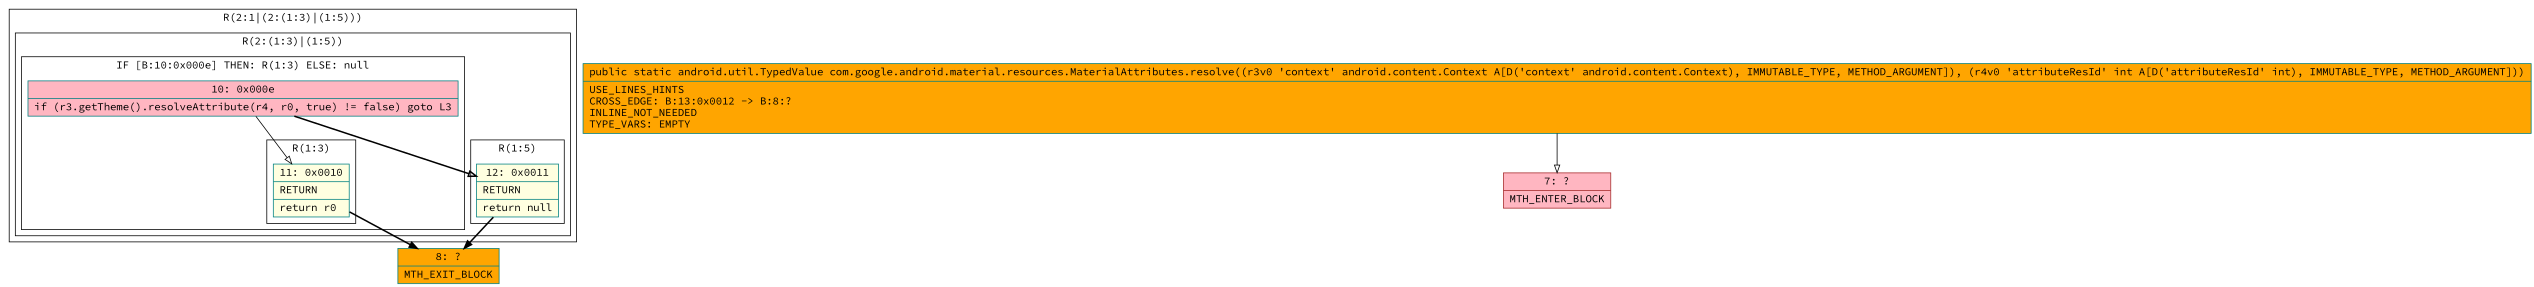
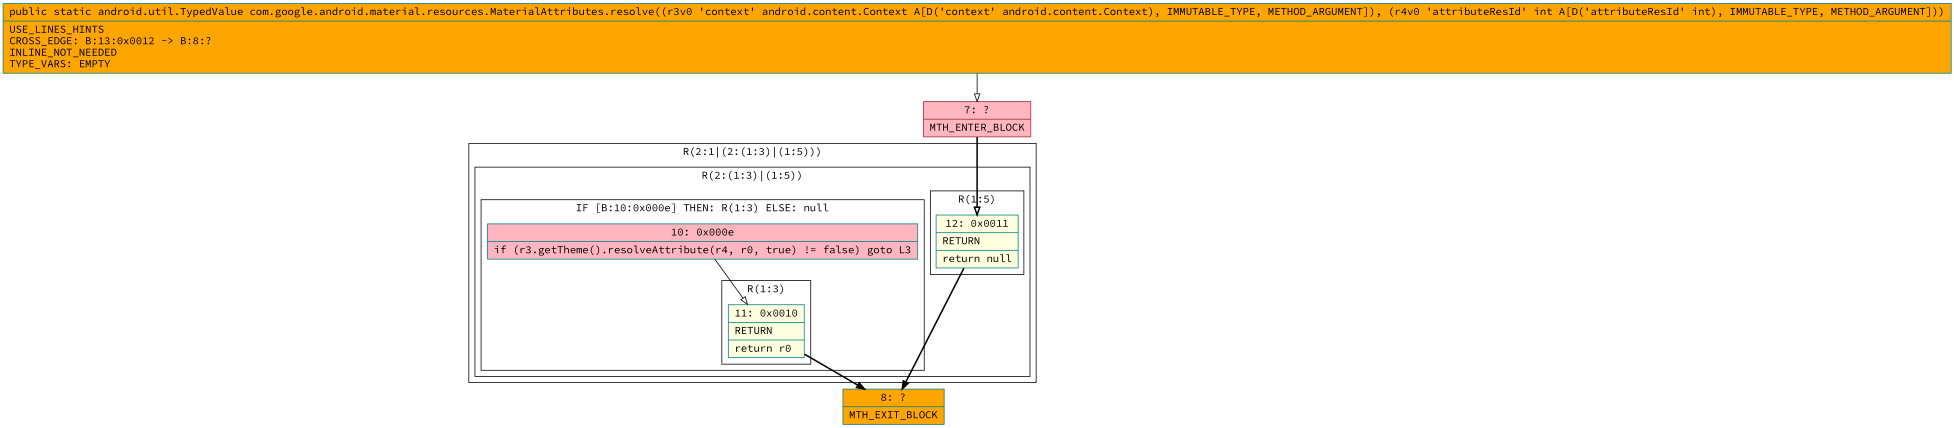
(382, 145) -> (977, 172)
